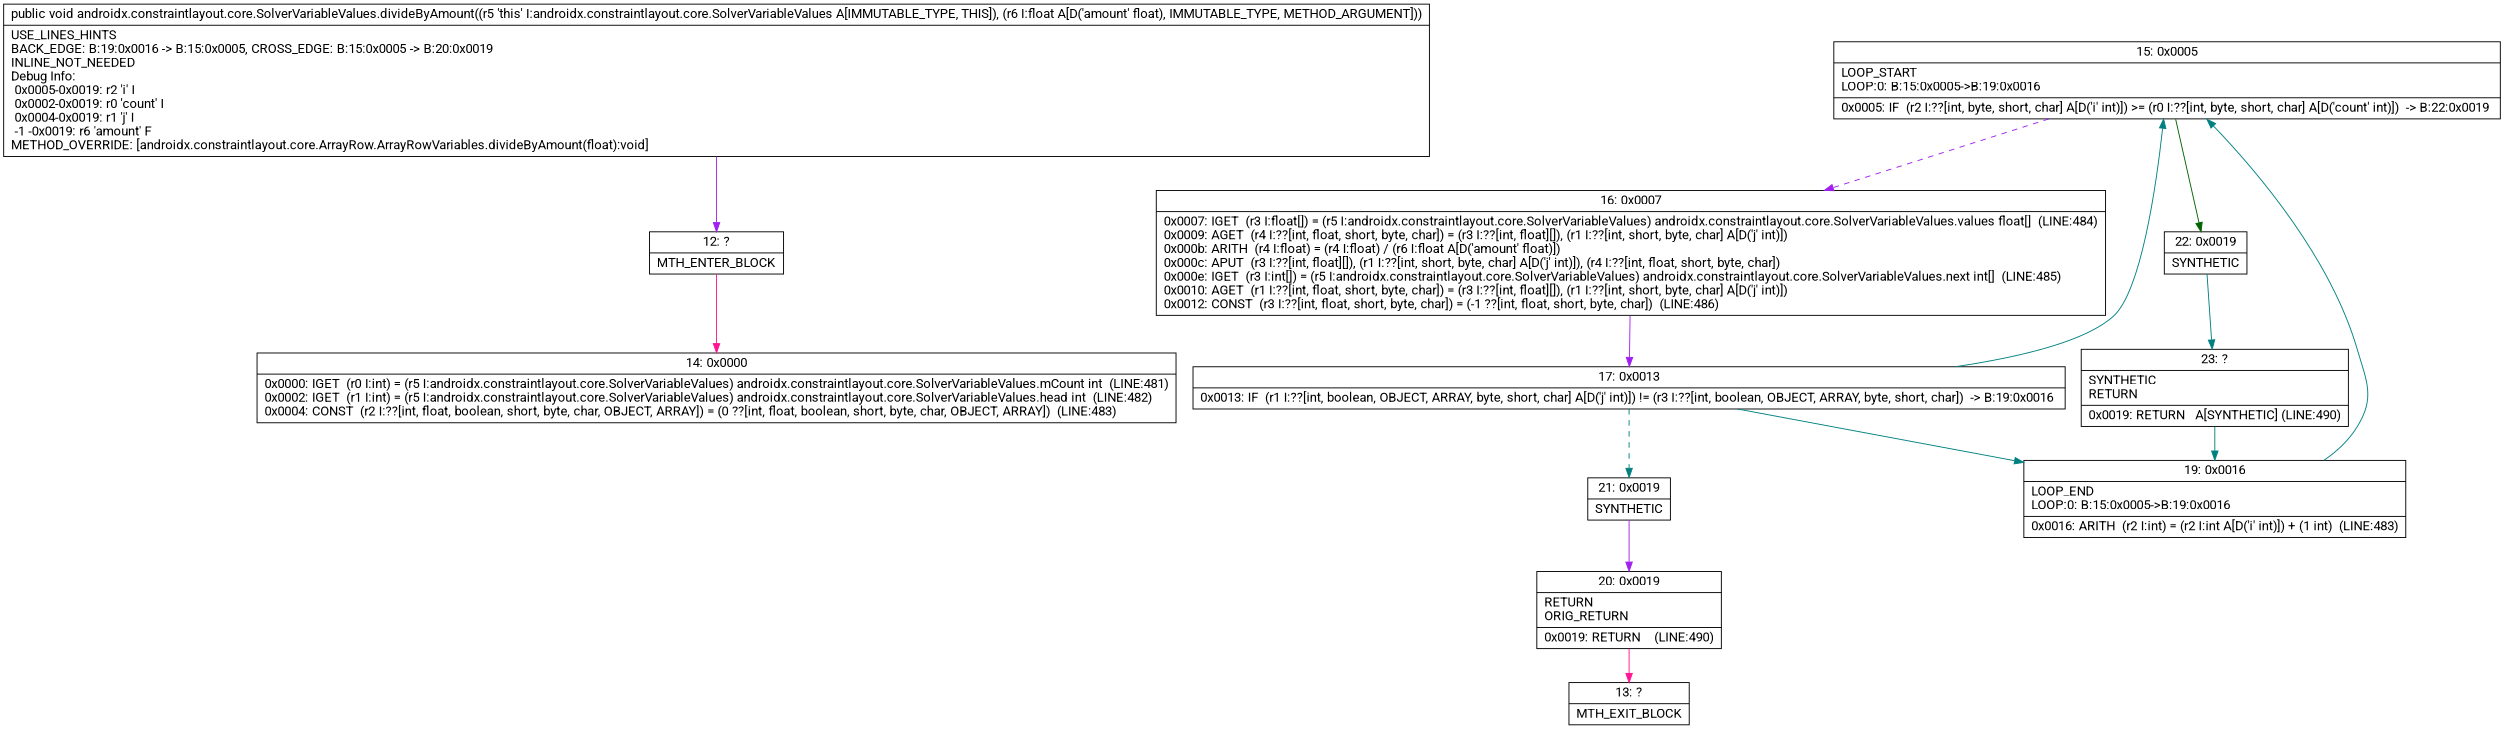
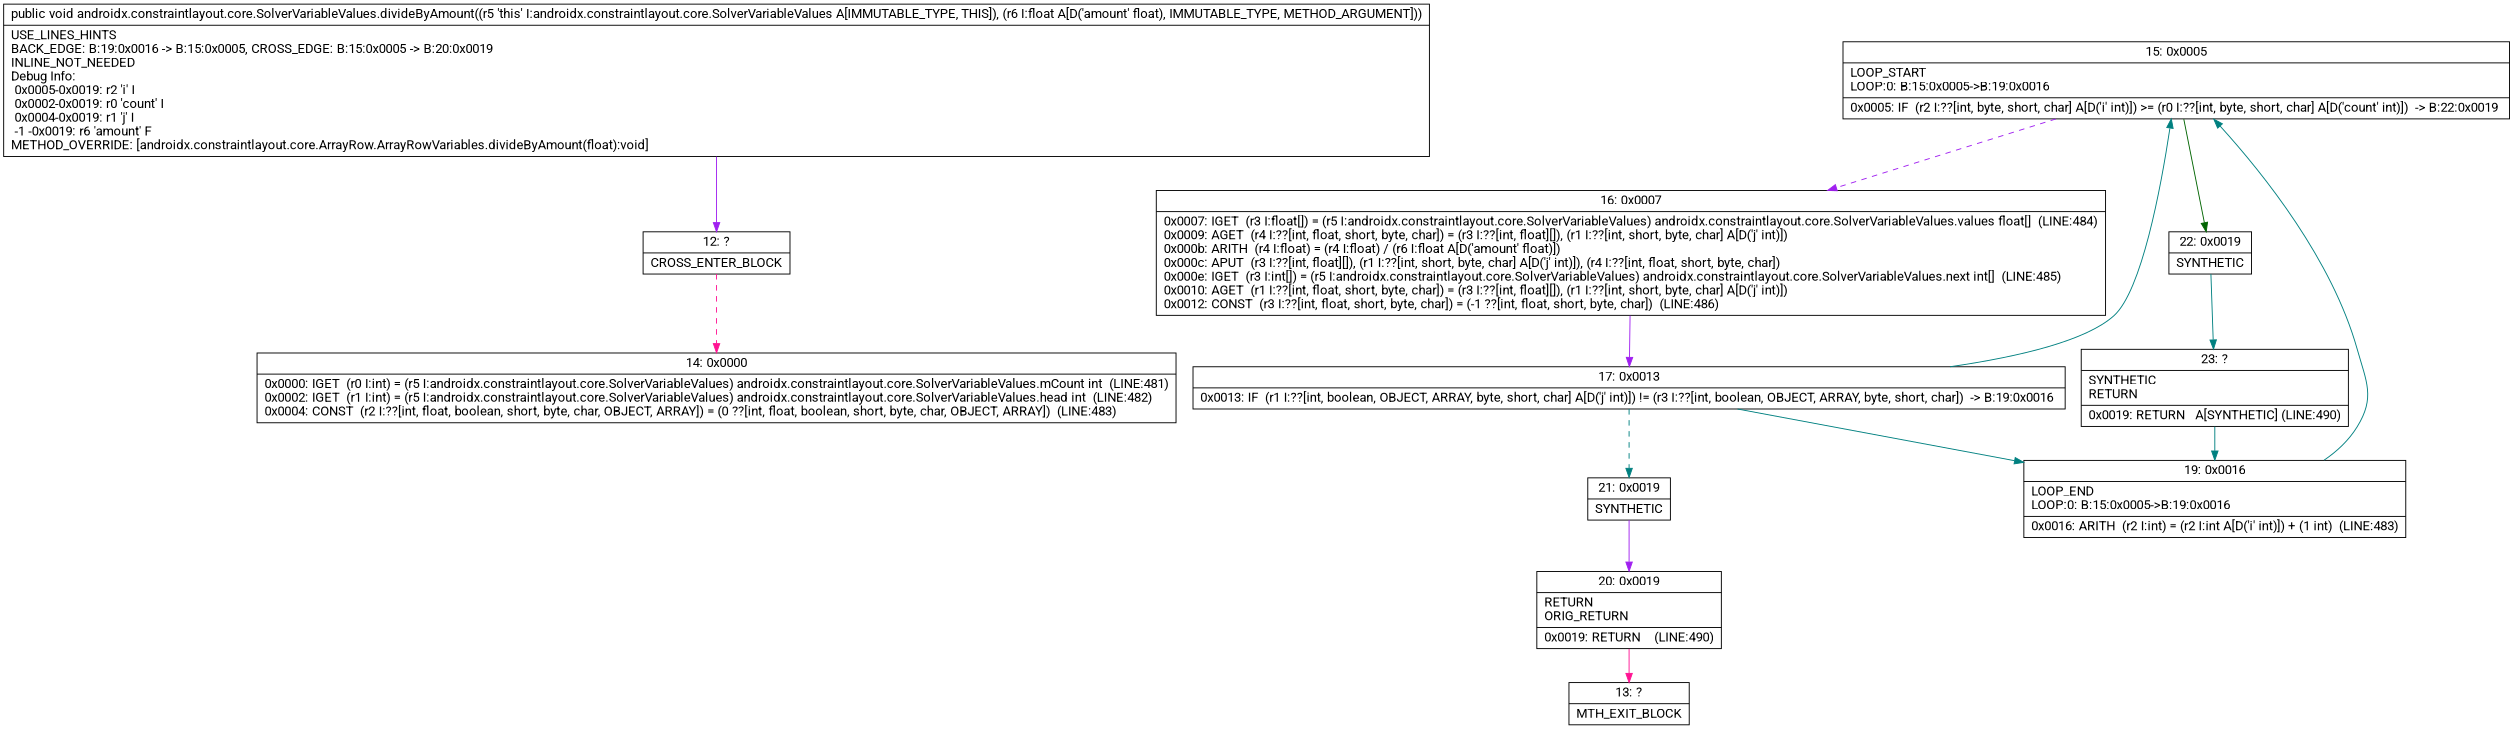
(717, 263) -> (717, 263)
(717, 309) -> (717, 309)
